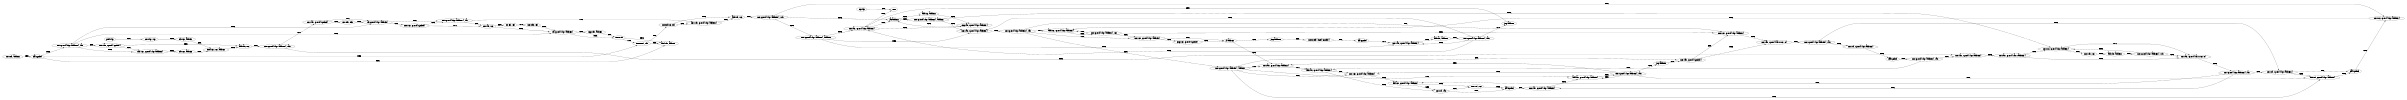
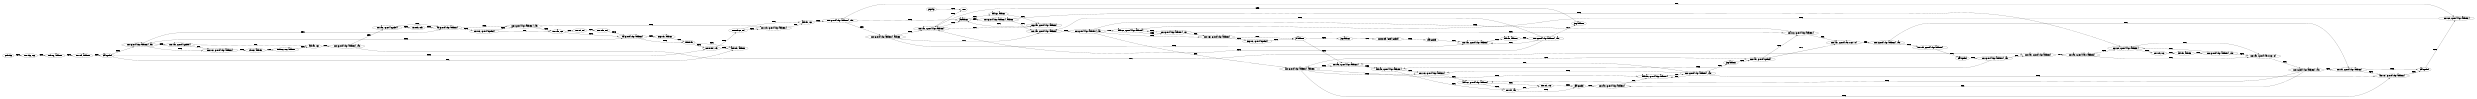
(200, 44) -> (68, 56)
